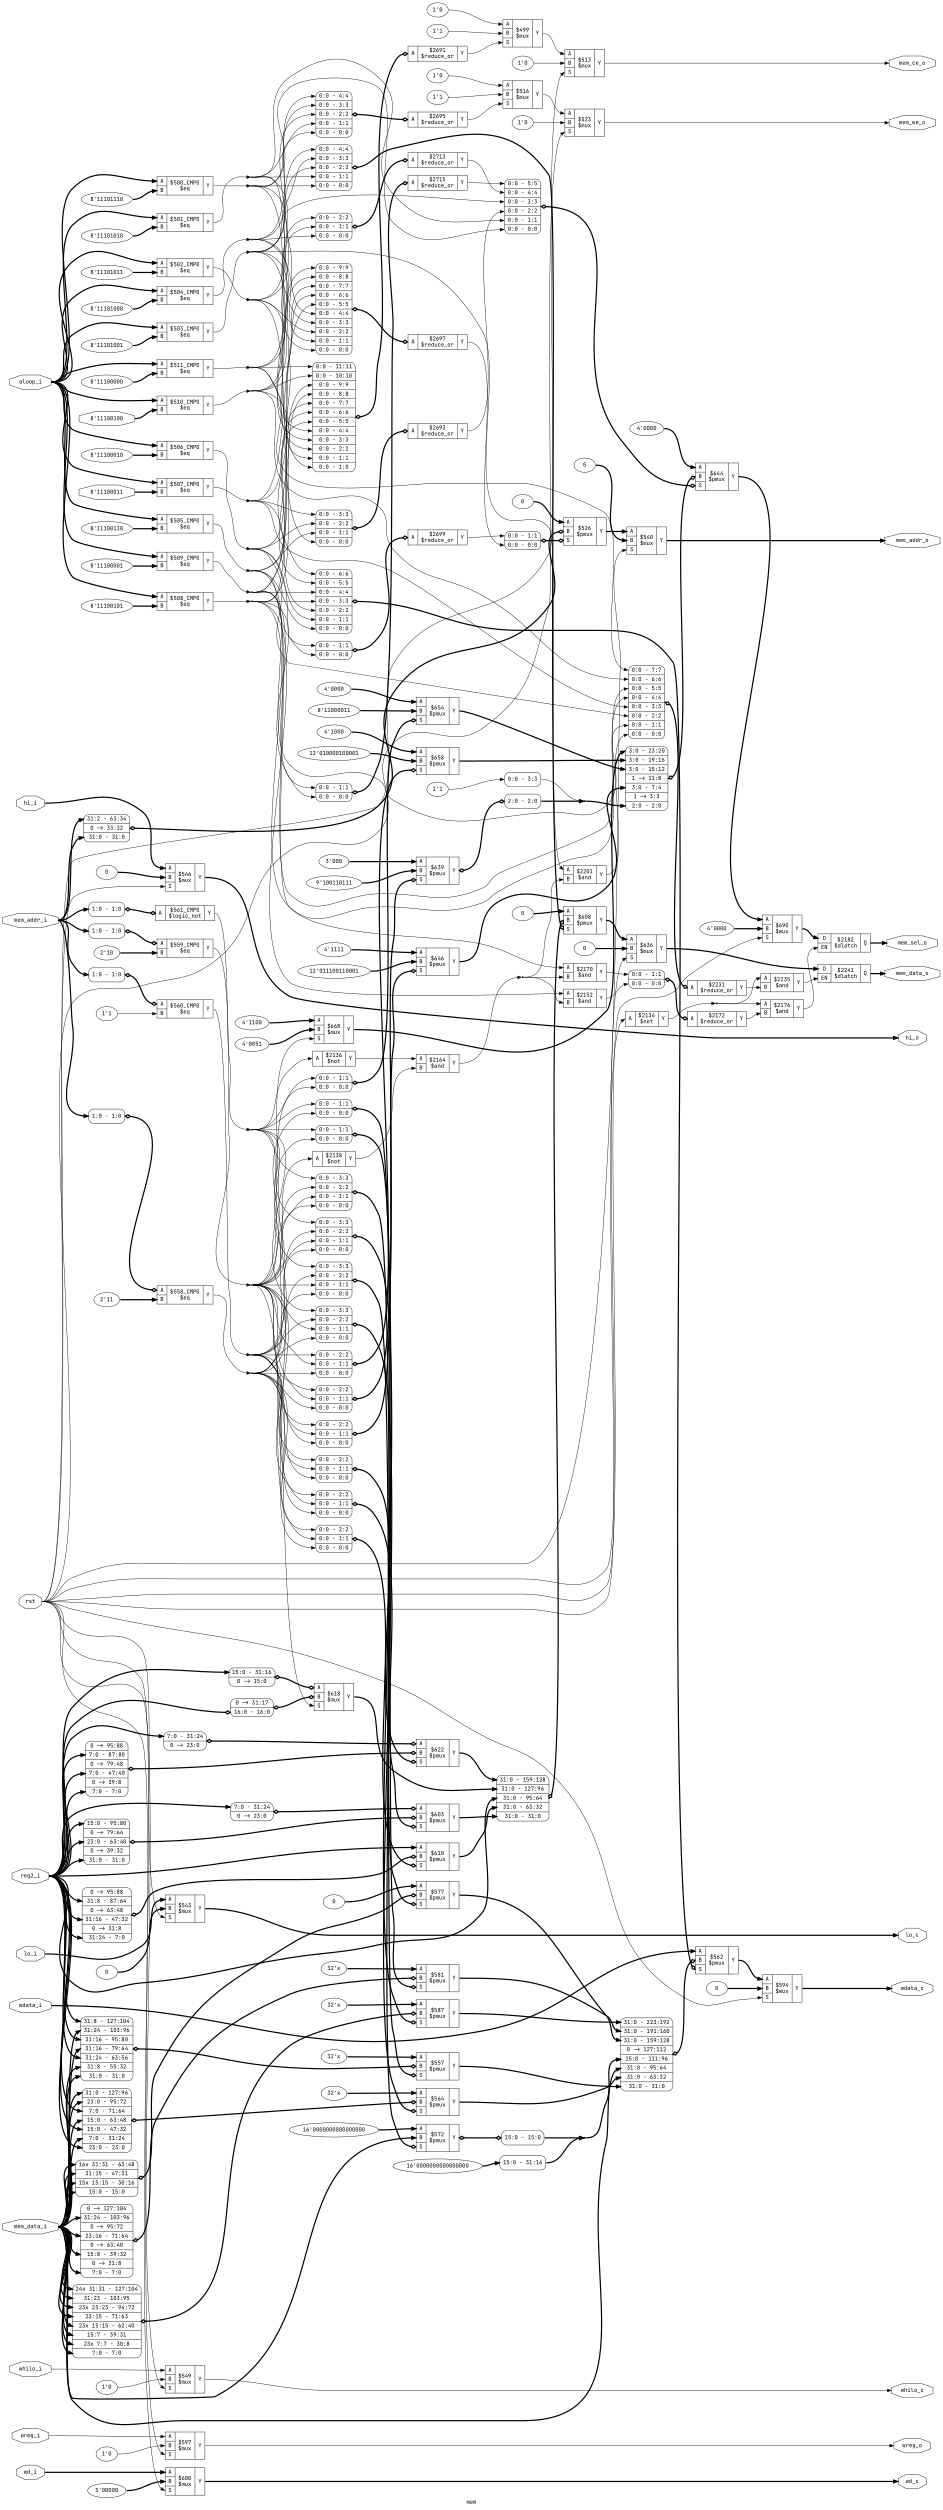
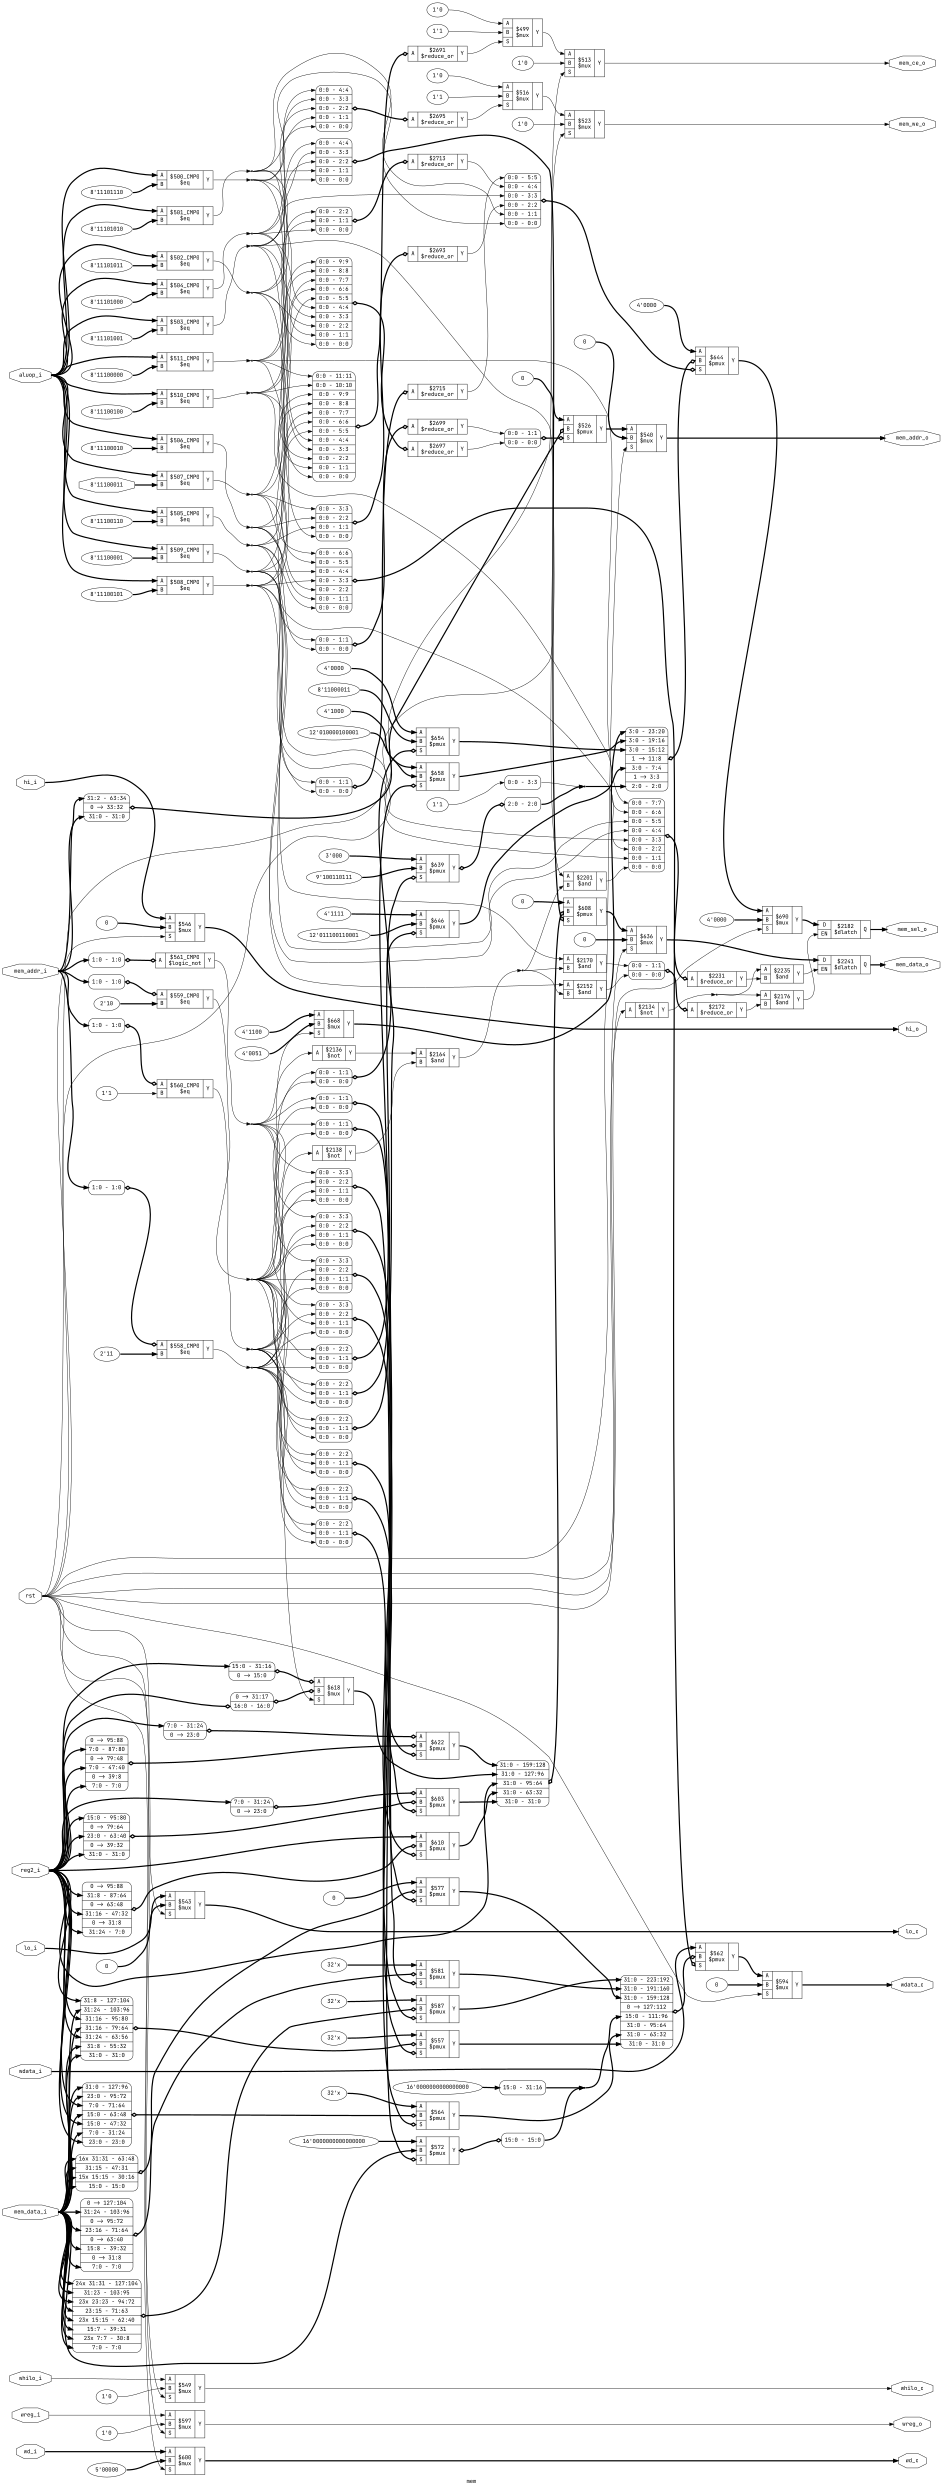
(107, 419) -> (107, 412)
(334, 467) -> (334, 477)
(406, 2421) -> none
